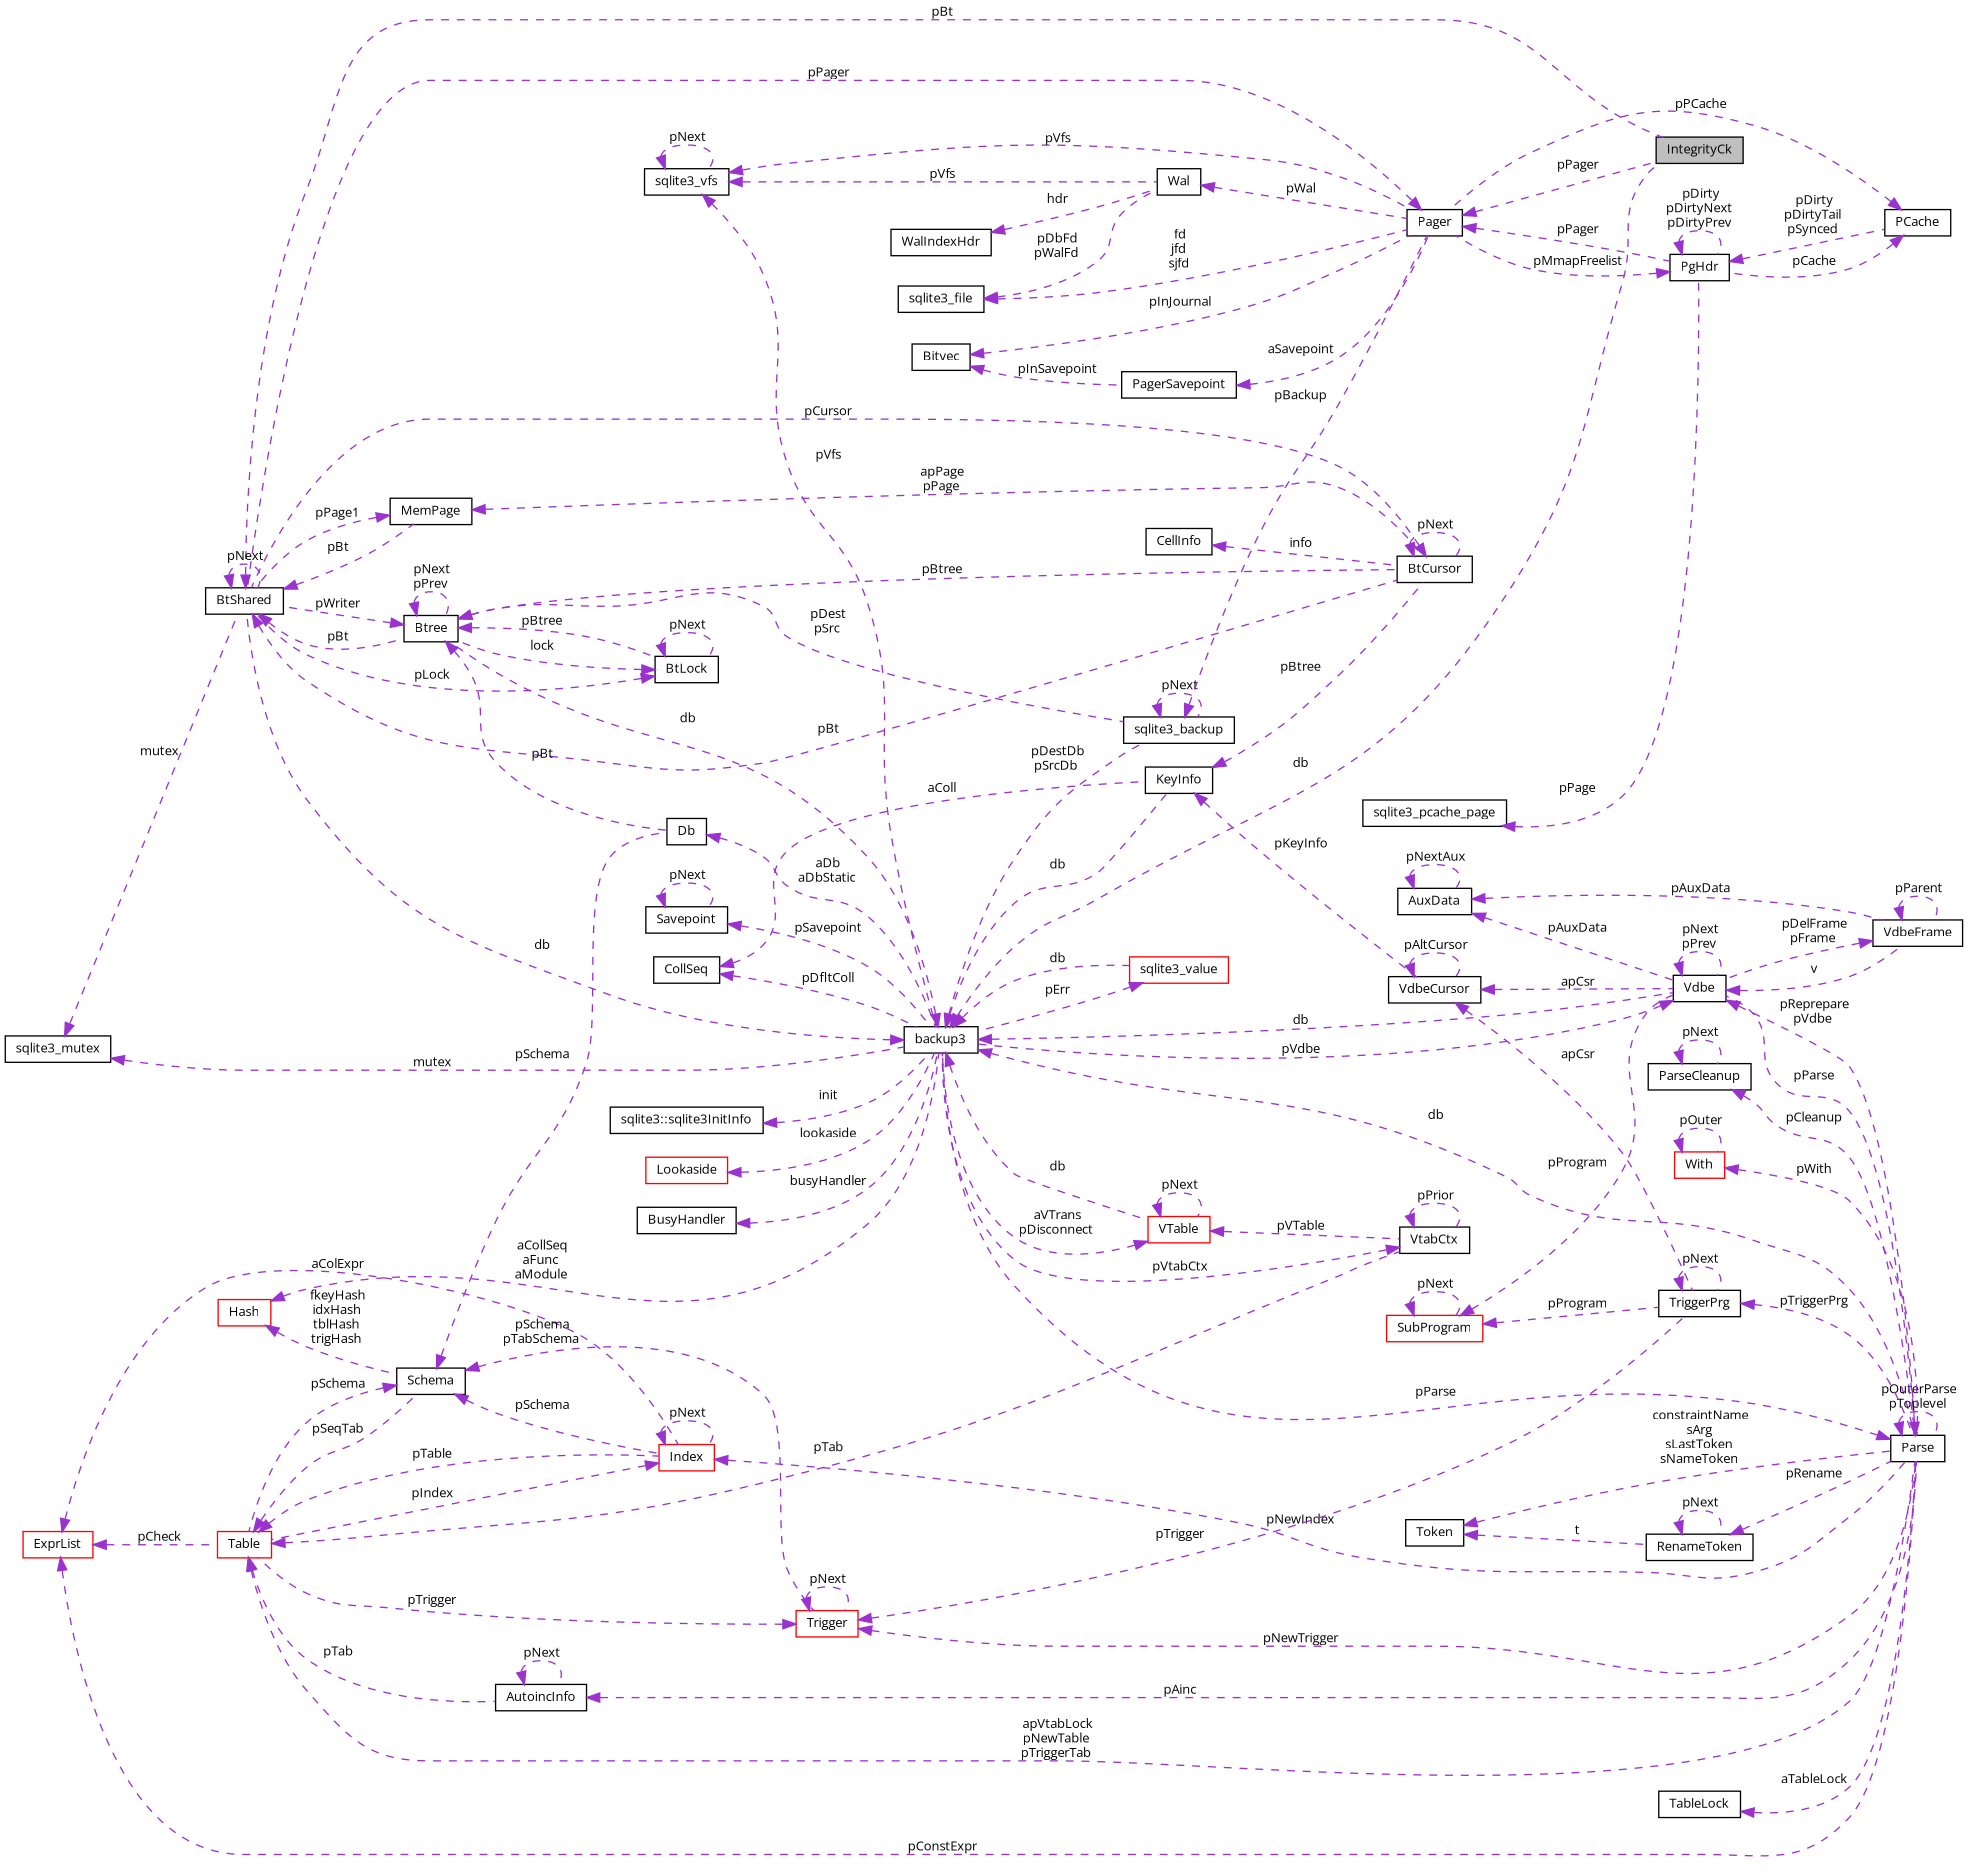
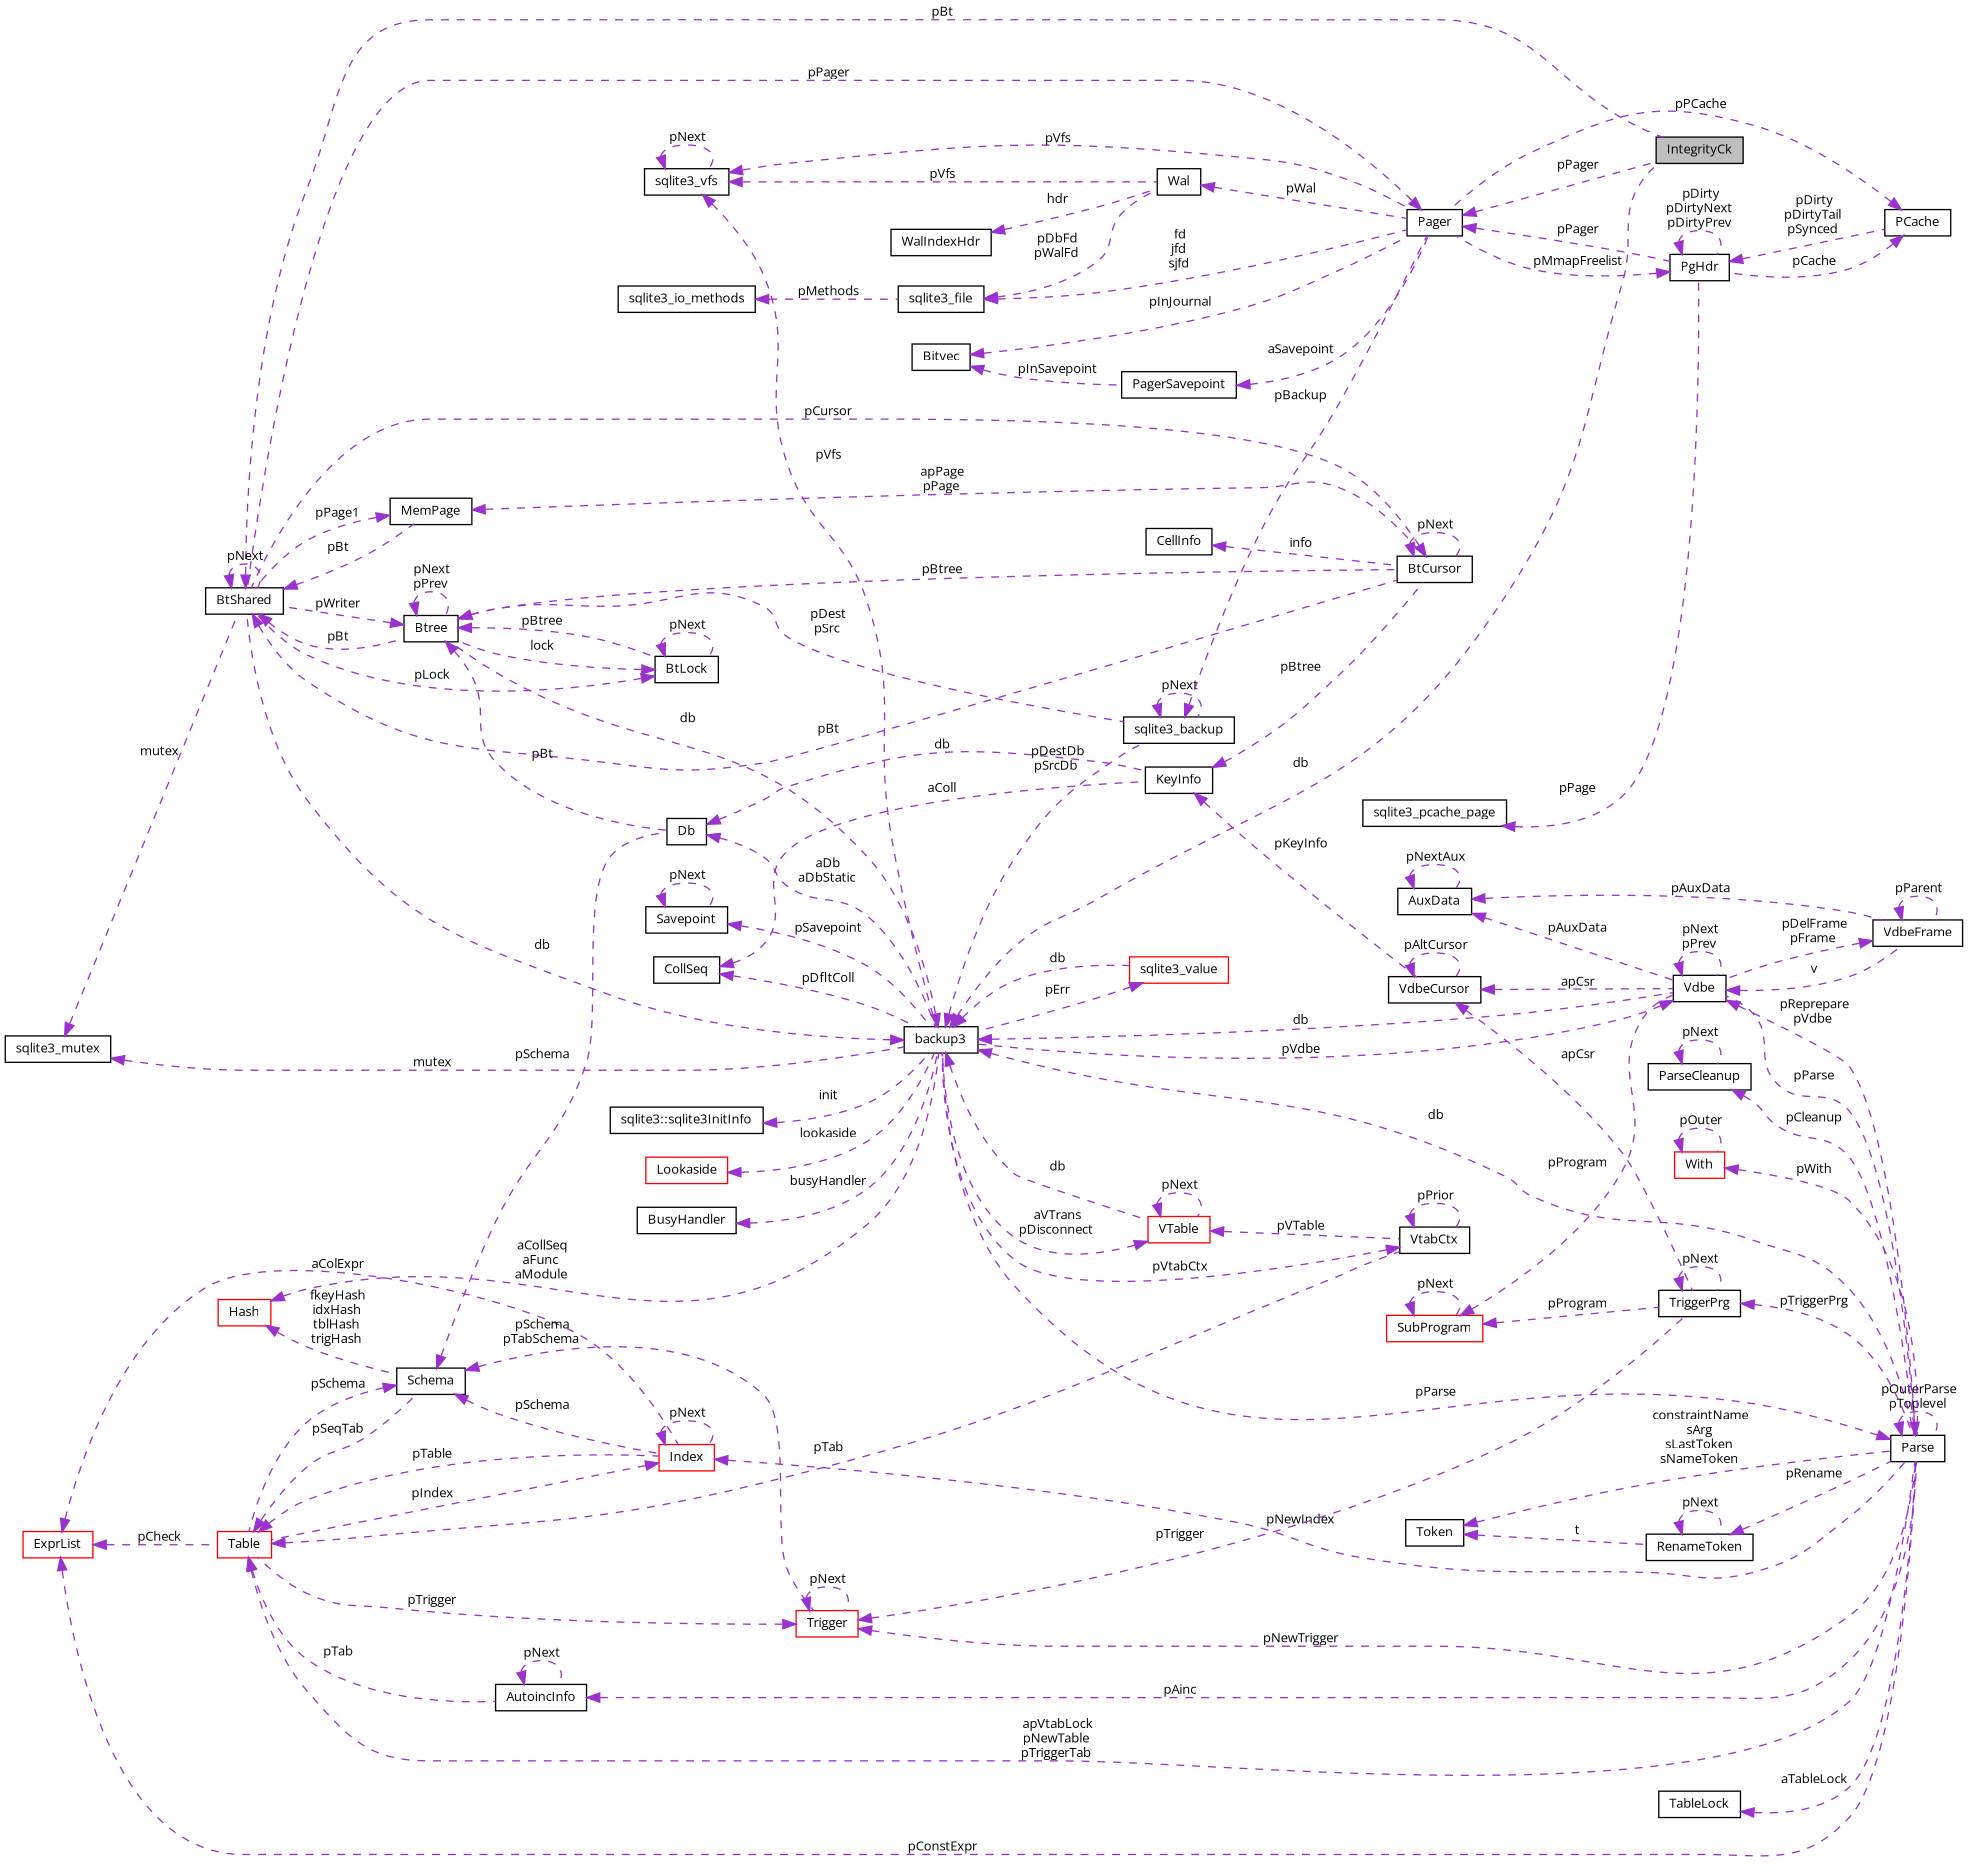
none -> (687, 299)
(1043, 888) -> (927, 754)
